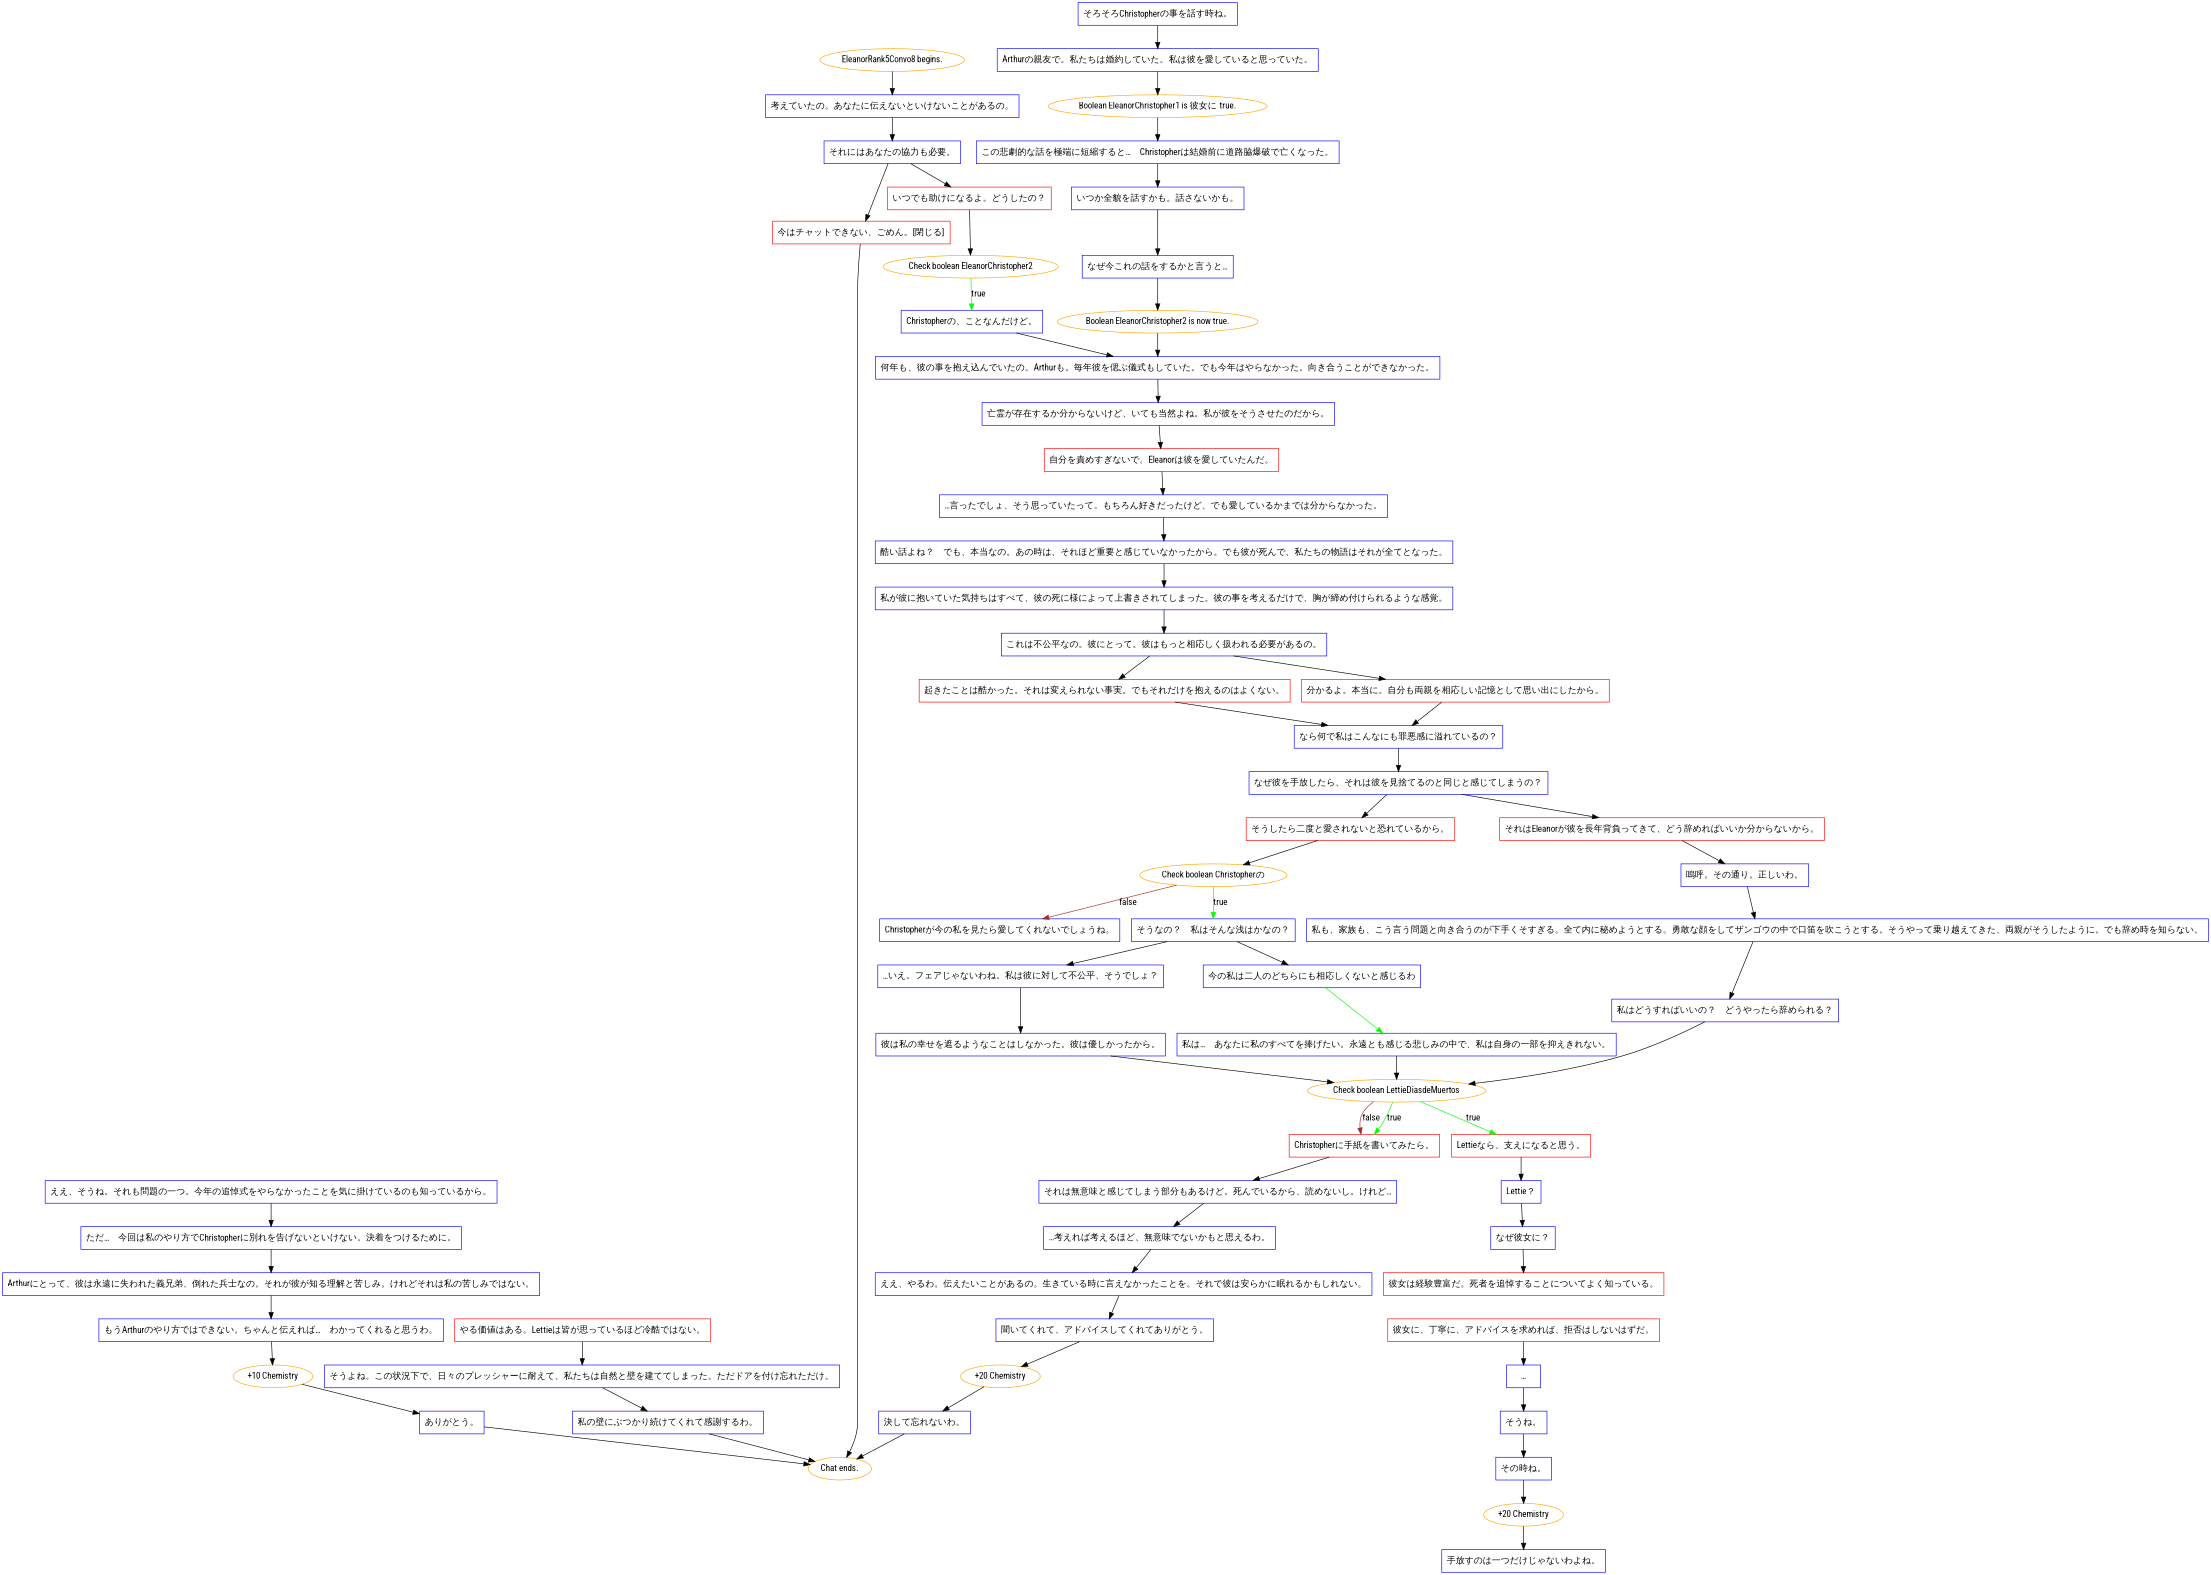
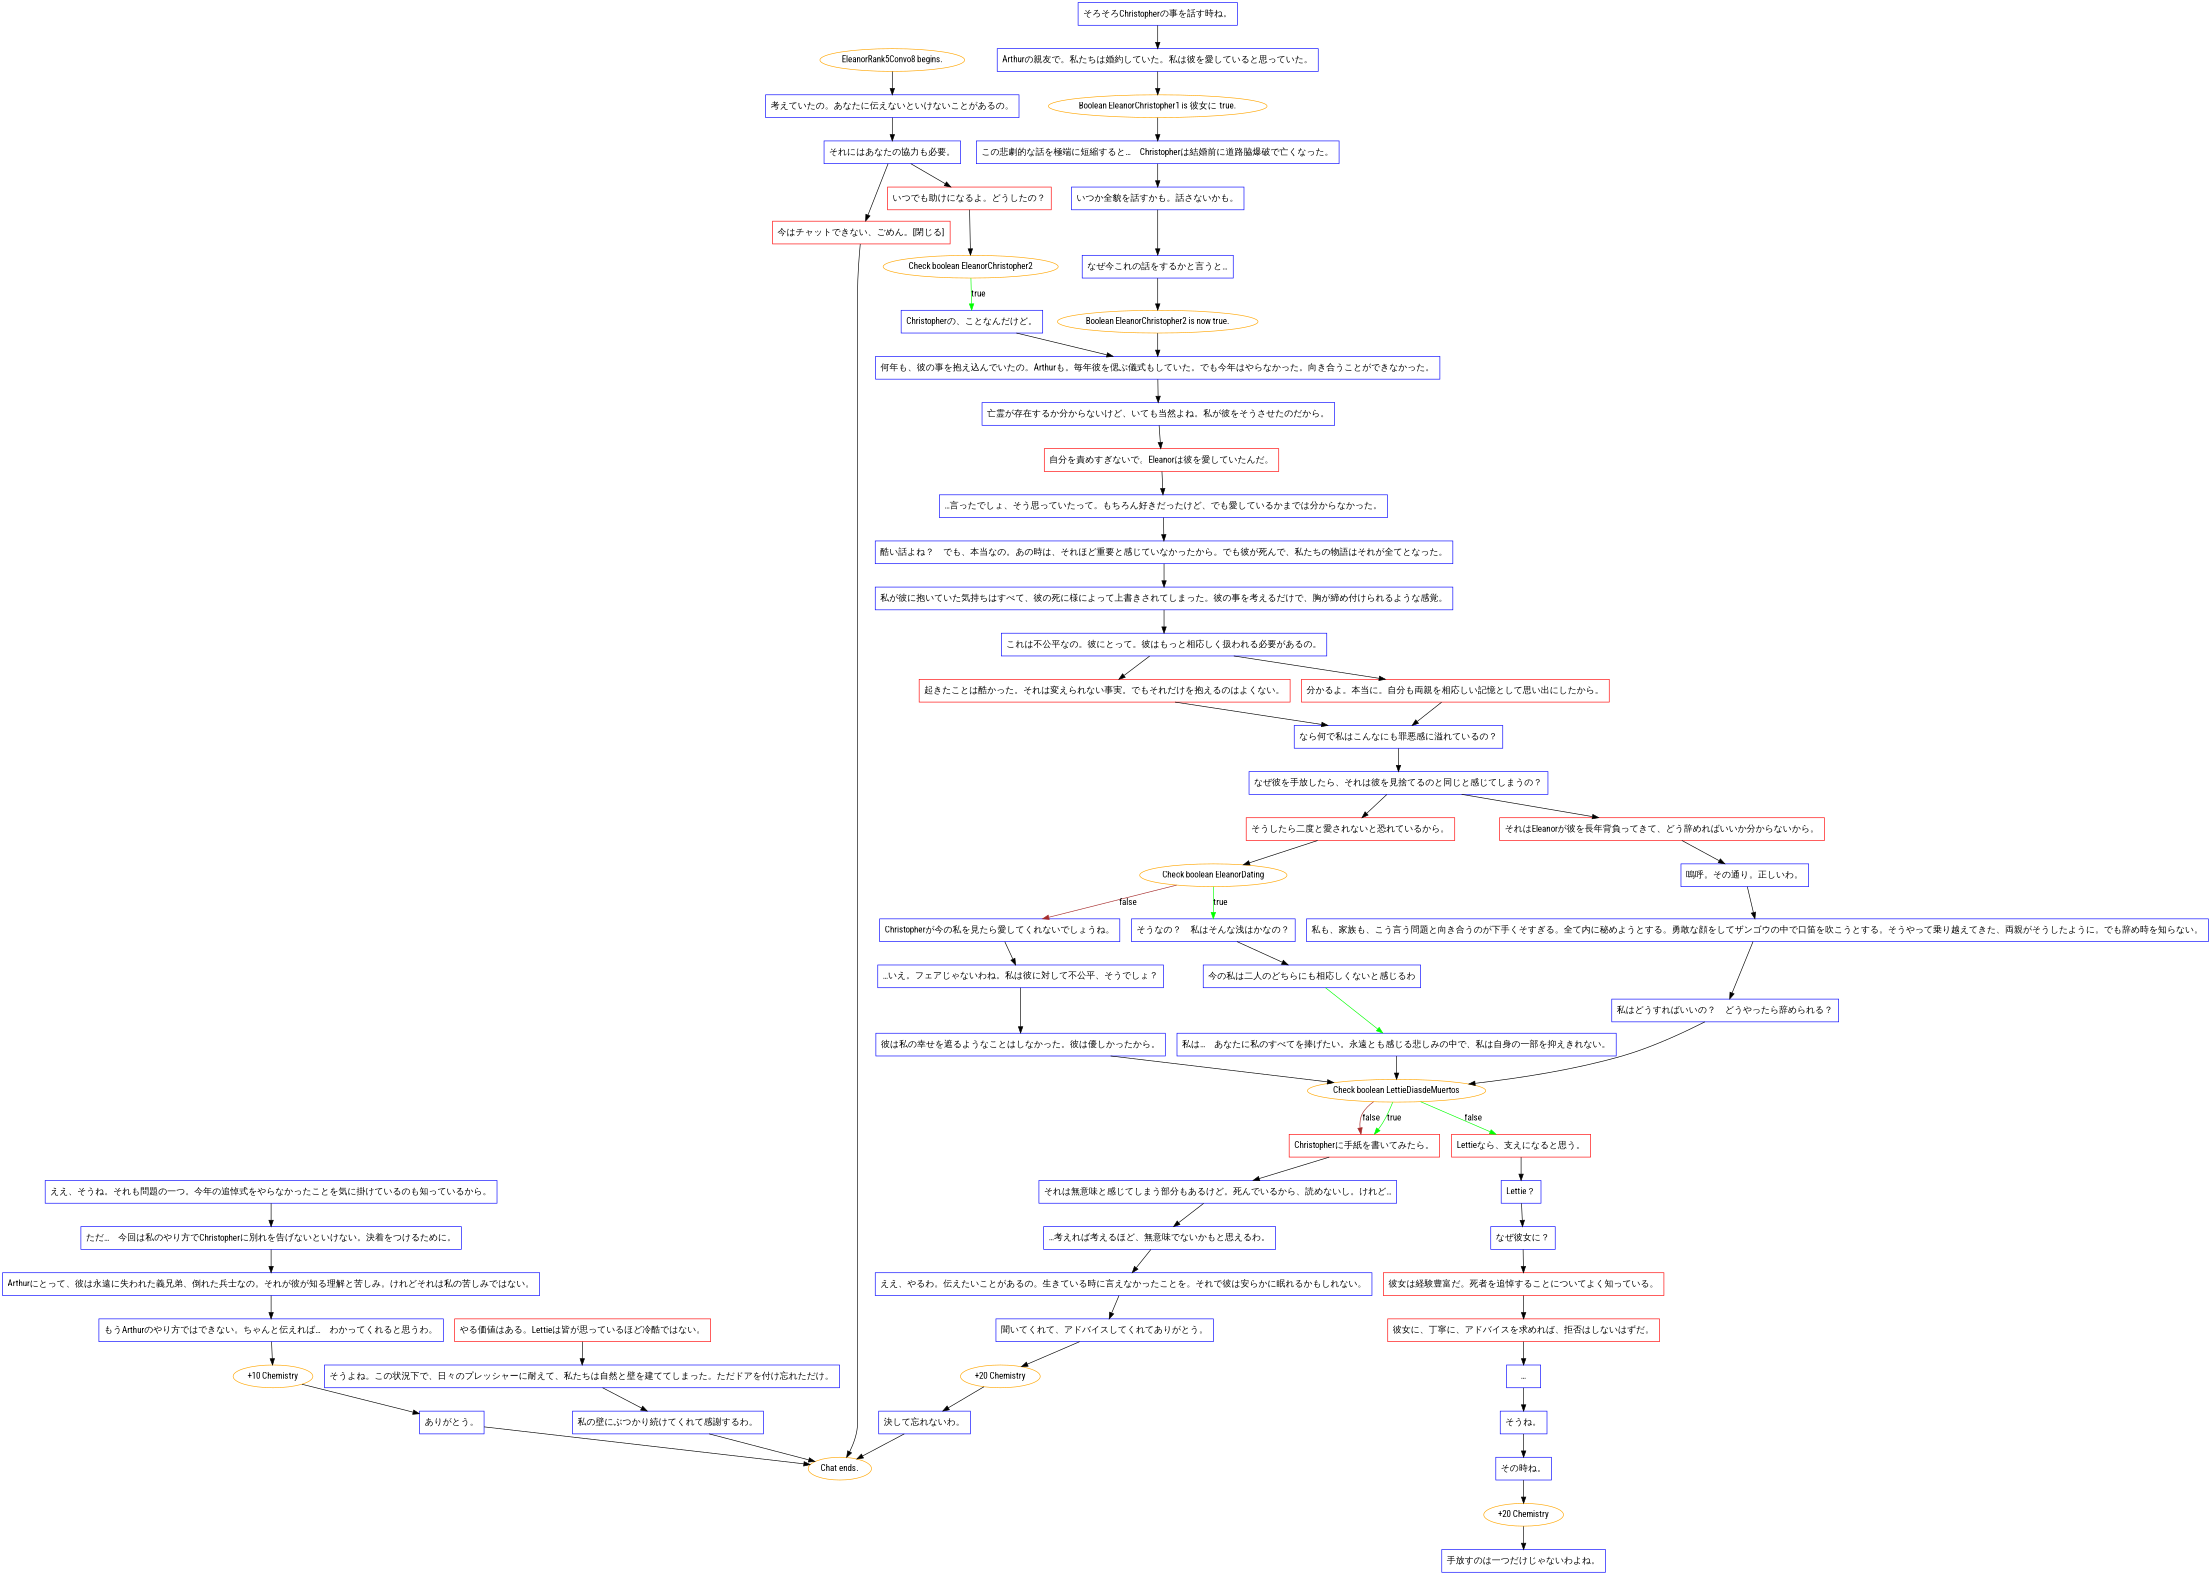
(1213, 875) -> (1213, 875)
(1120, 953) -> (1009, 950)
(1473, 1118) -> (1473, 1118)
none -> (1524, 1304)
